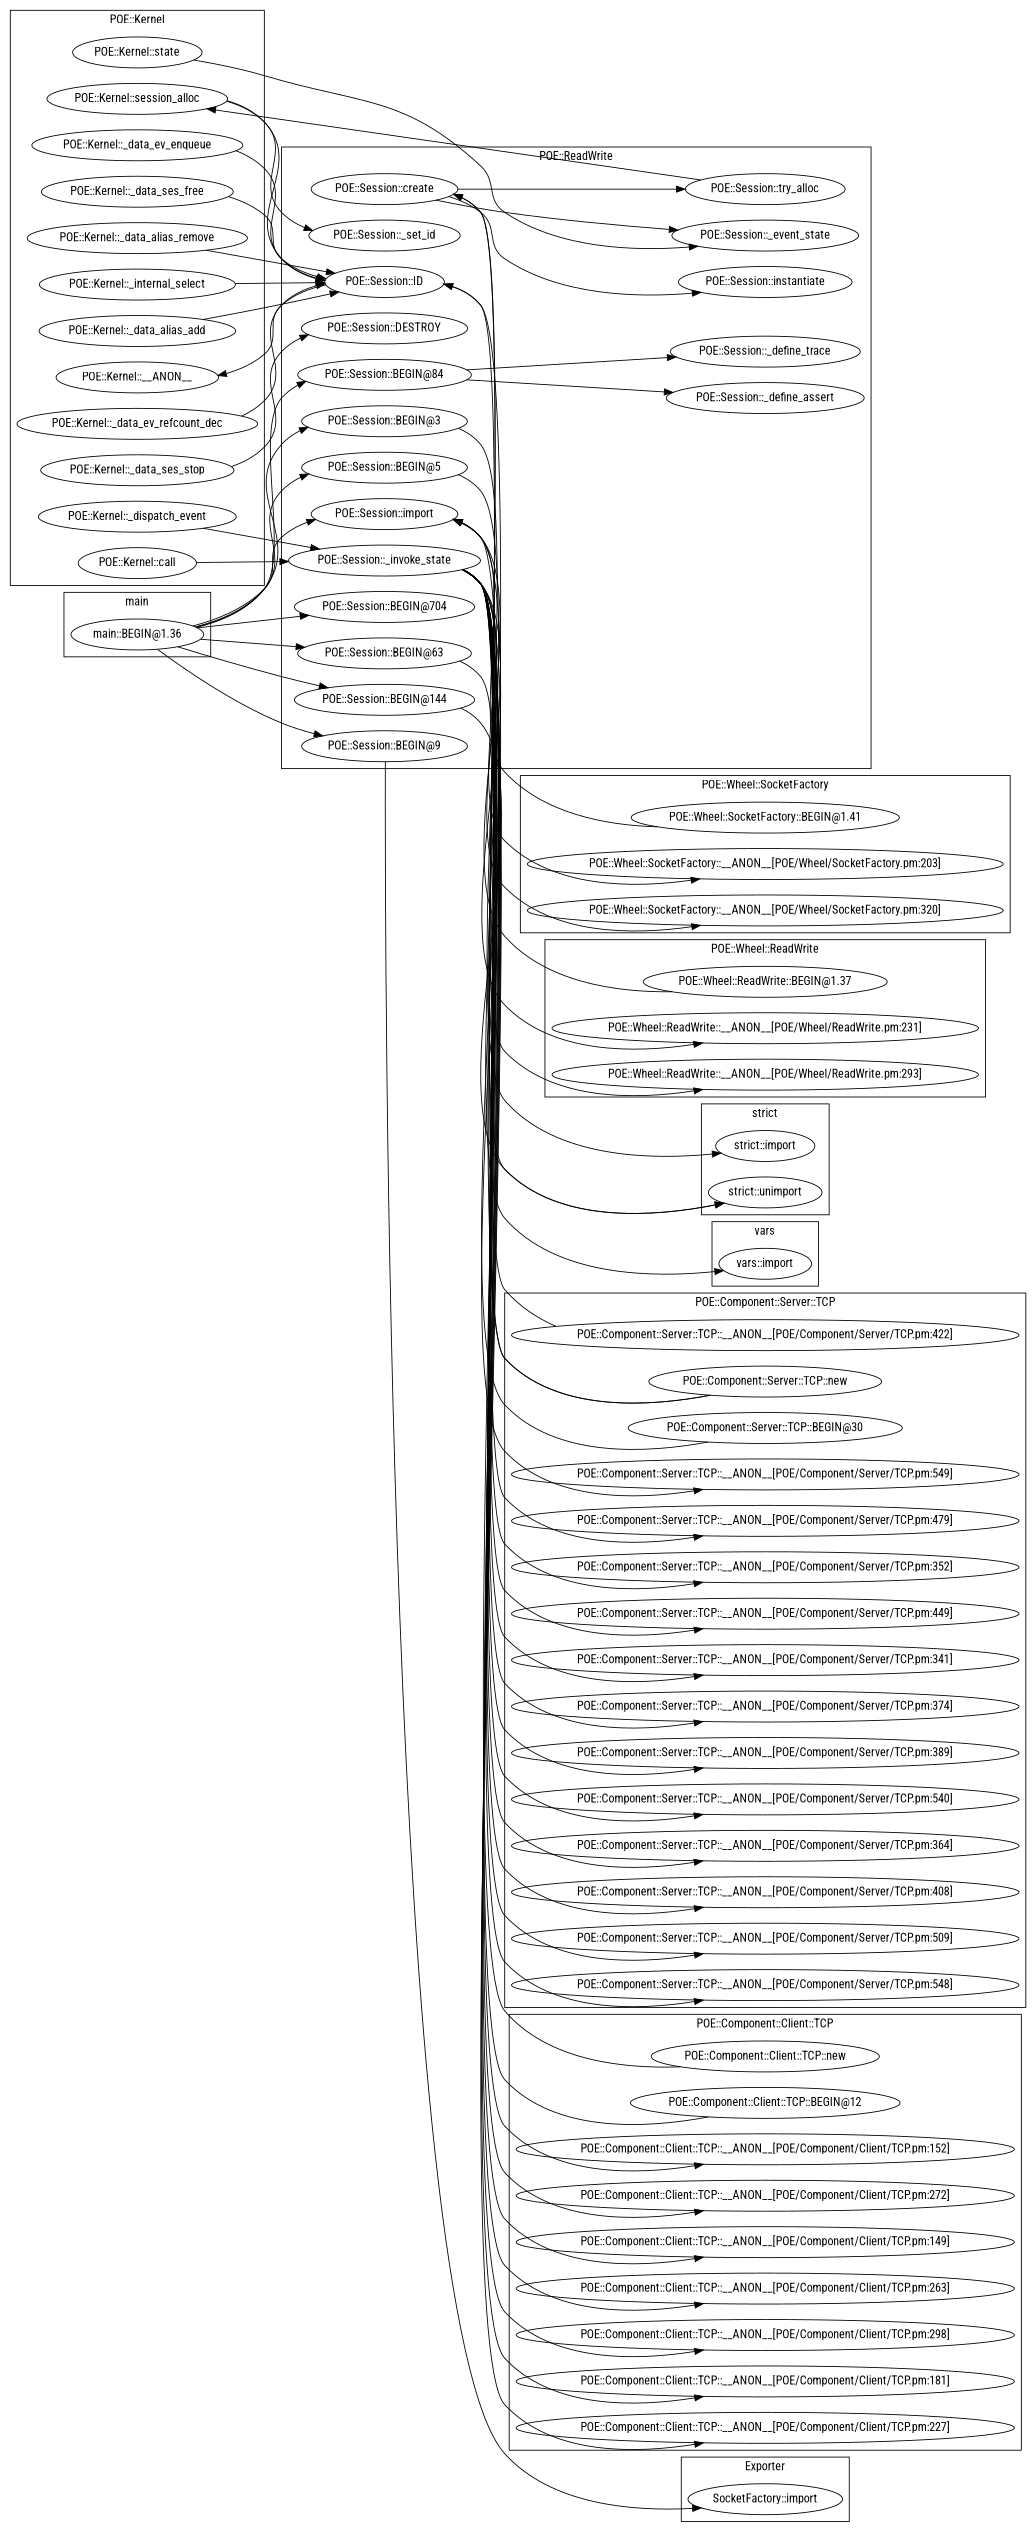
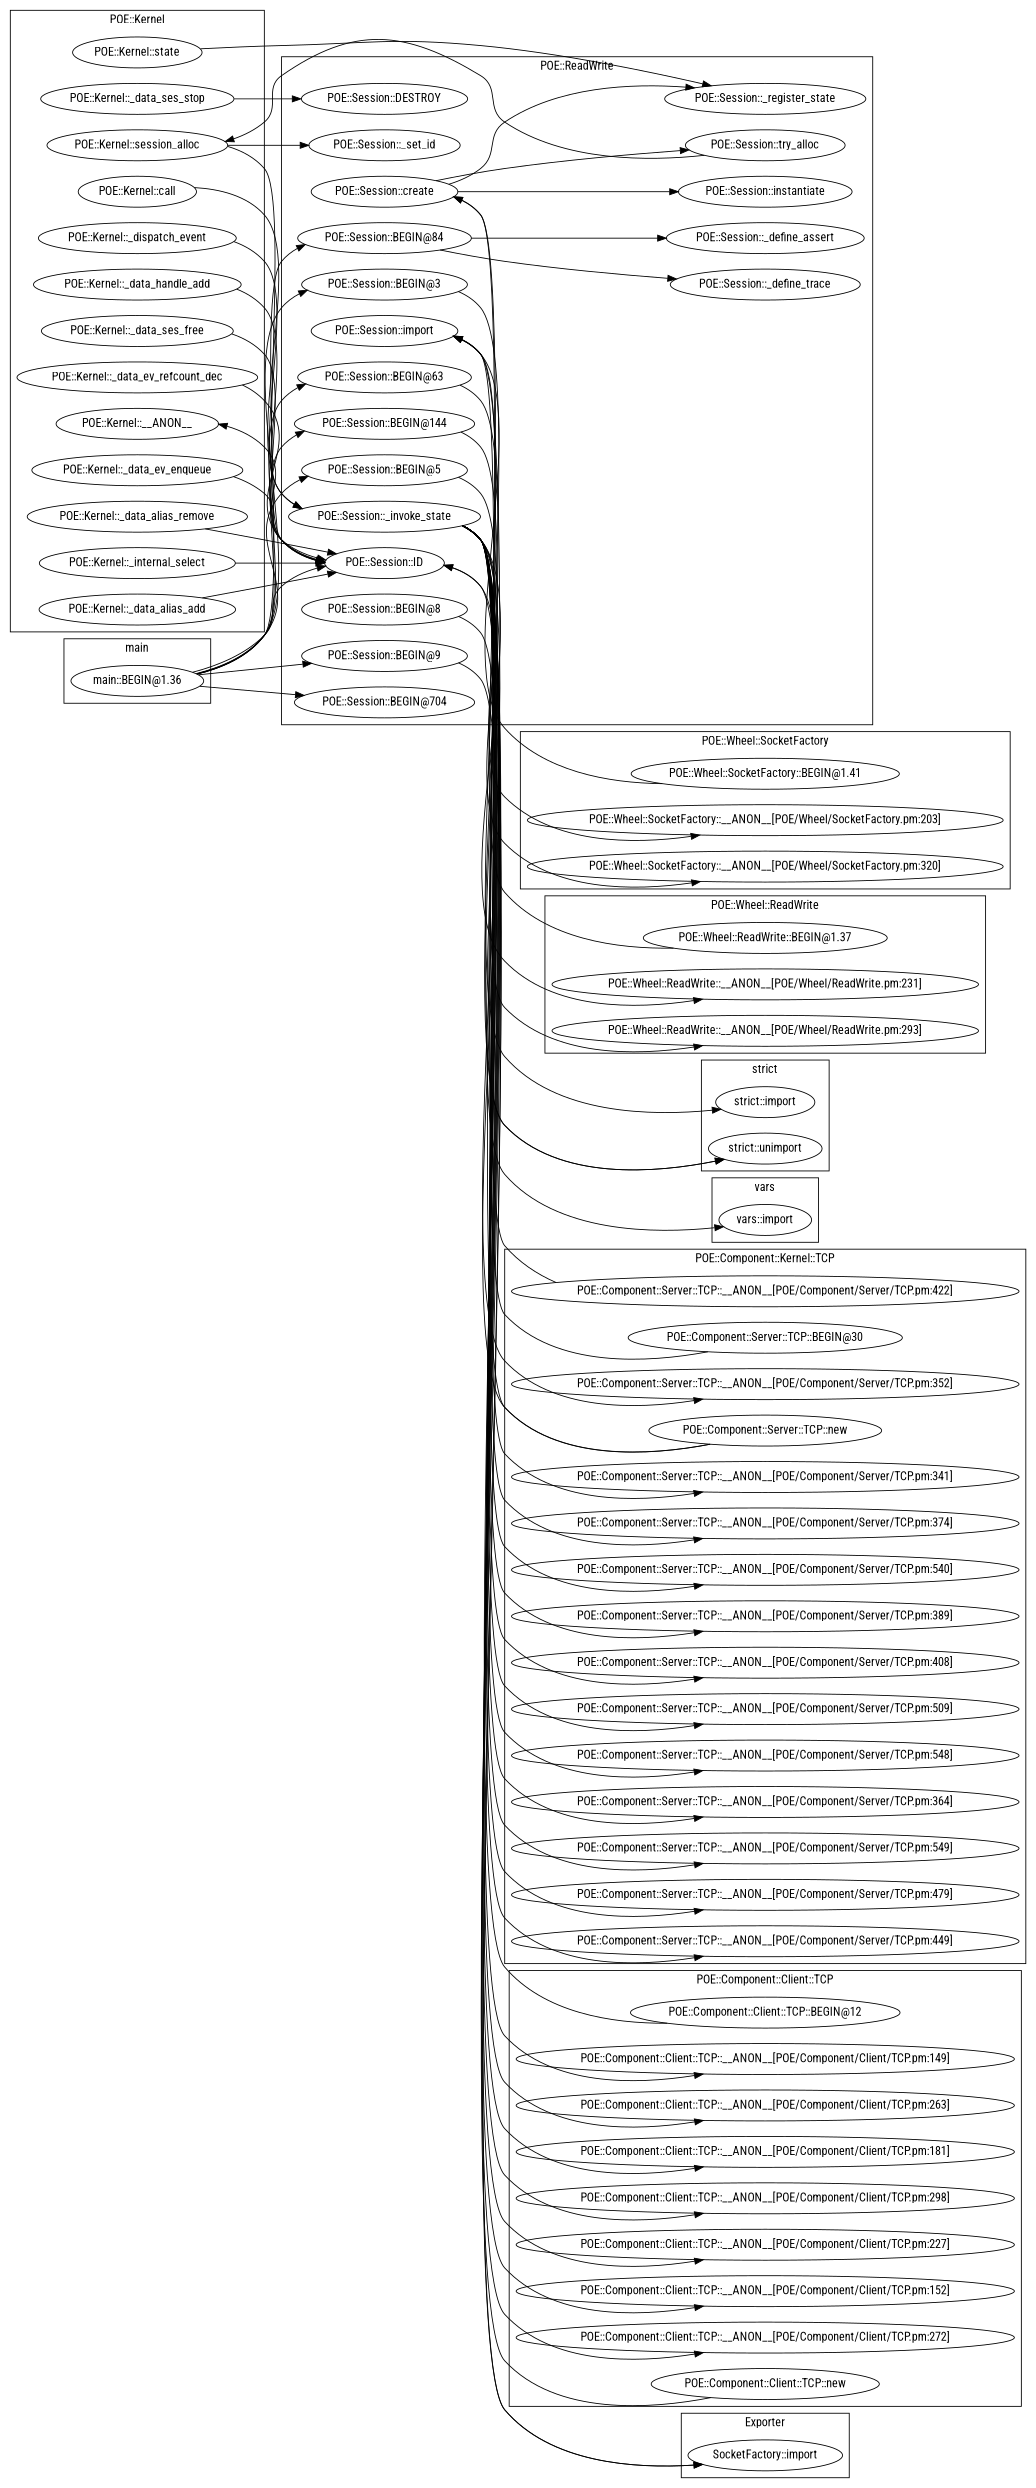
(765, 236) -> (765, 99)
none -> (137, 285)
(266, 587) -> (268, 630)
none -> (385, 610)
(765, 1303) -> (765, 1259)
